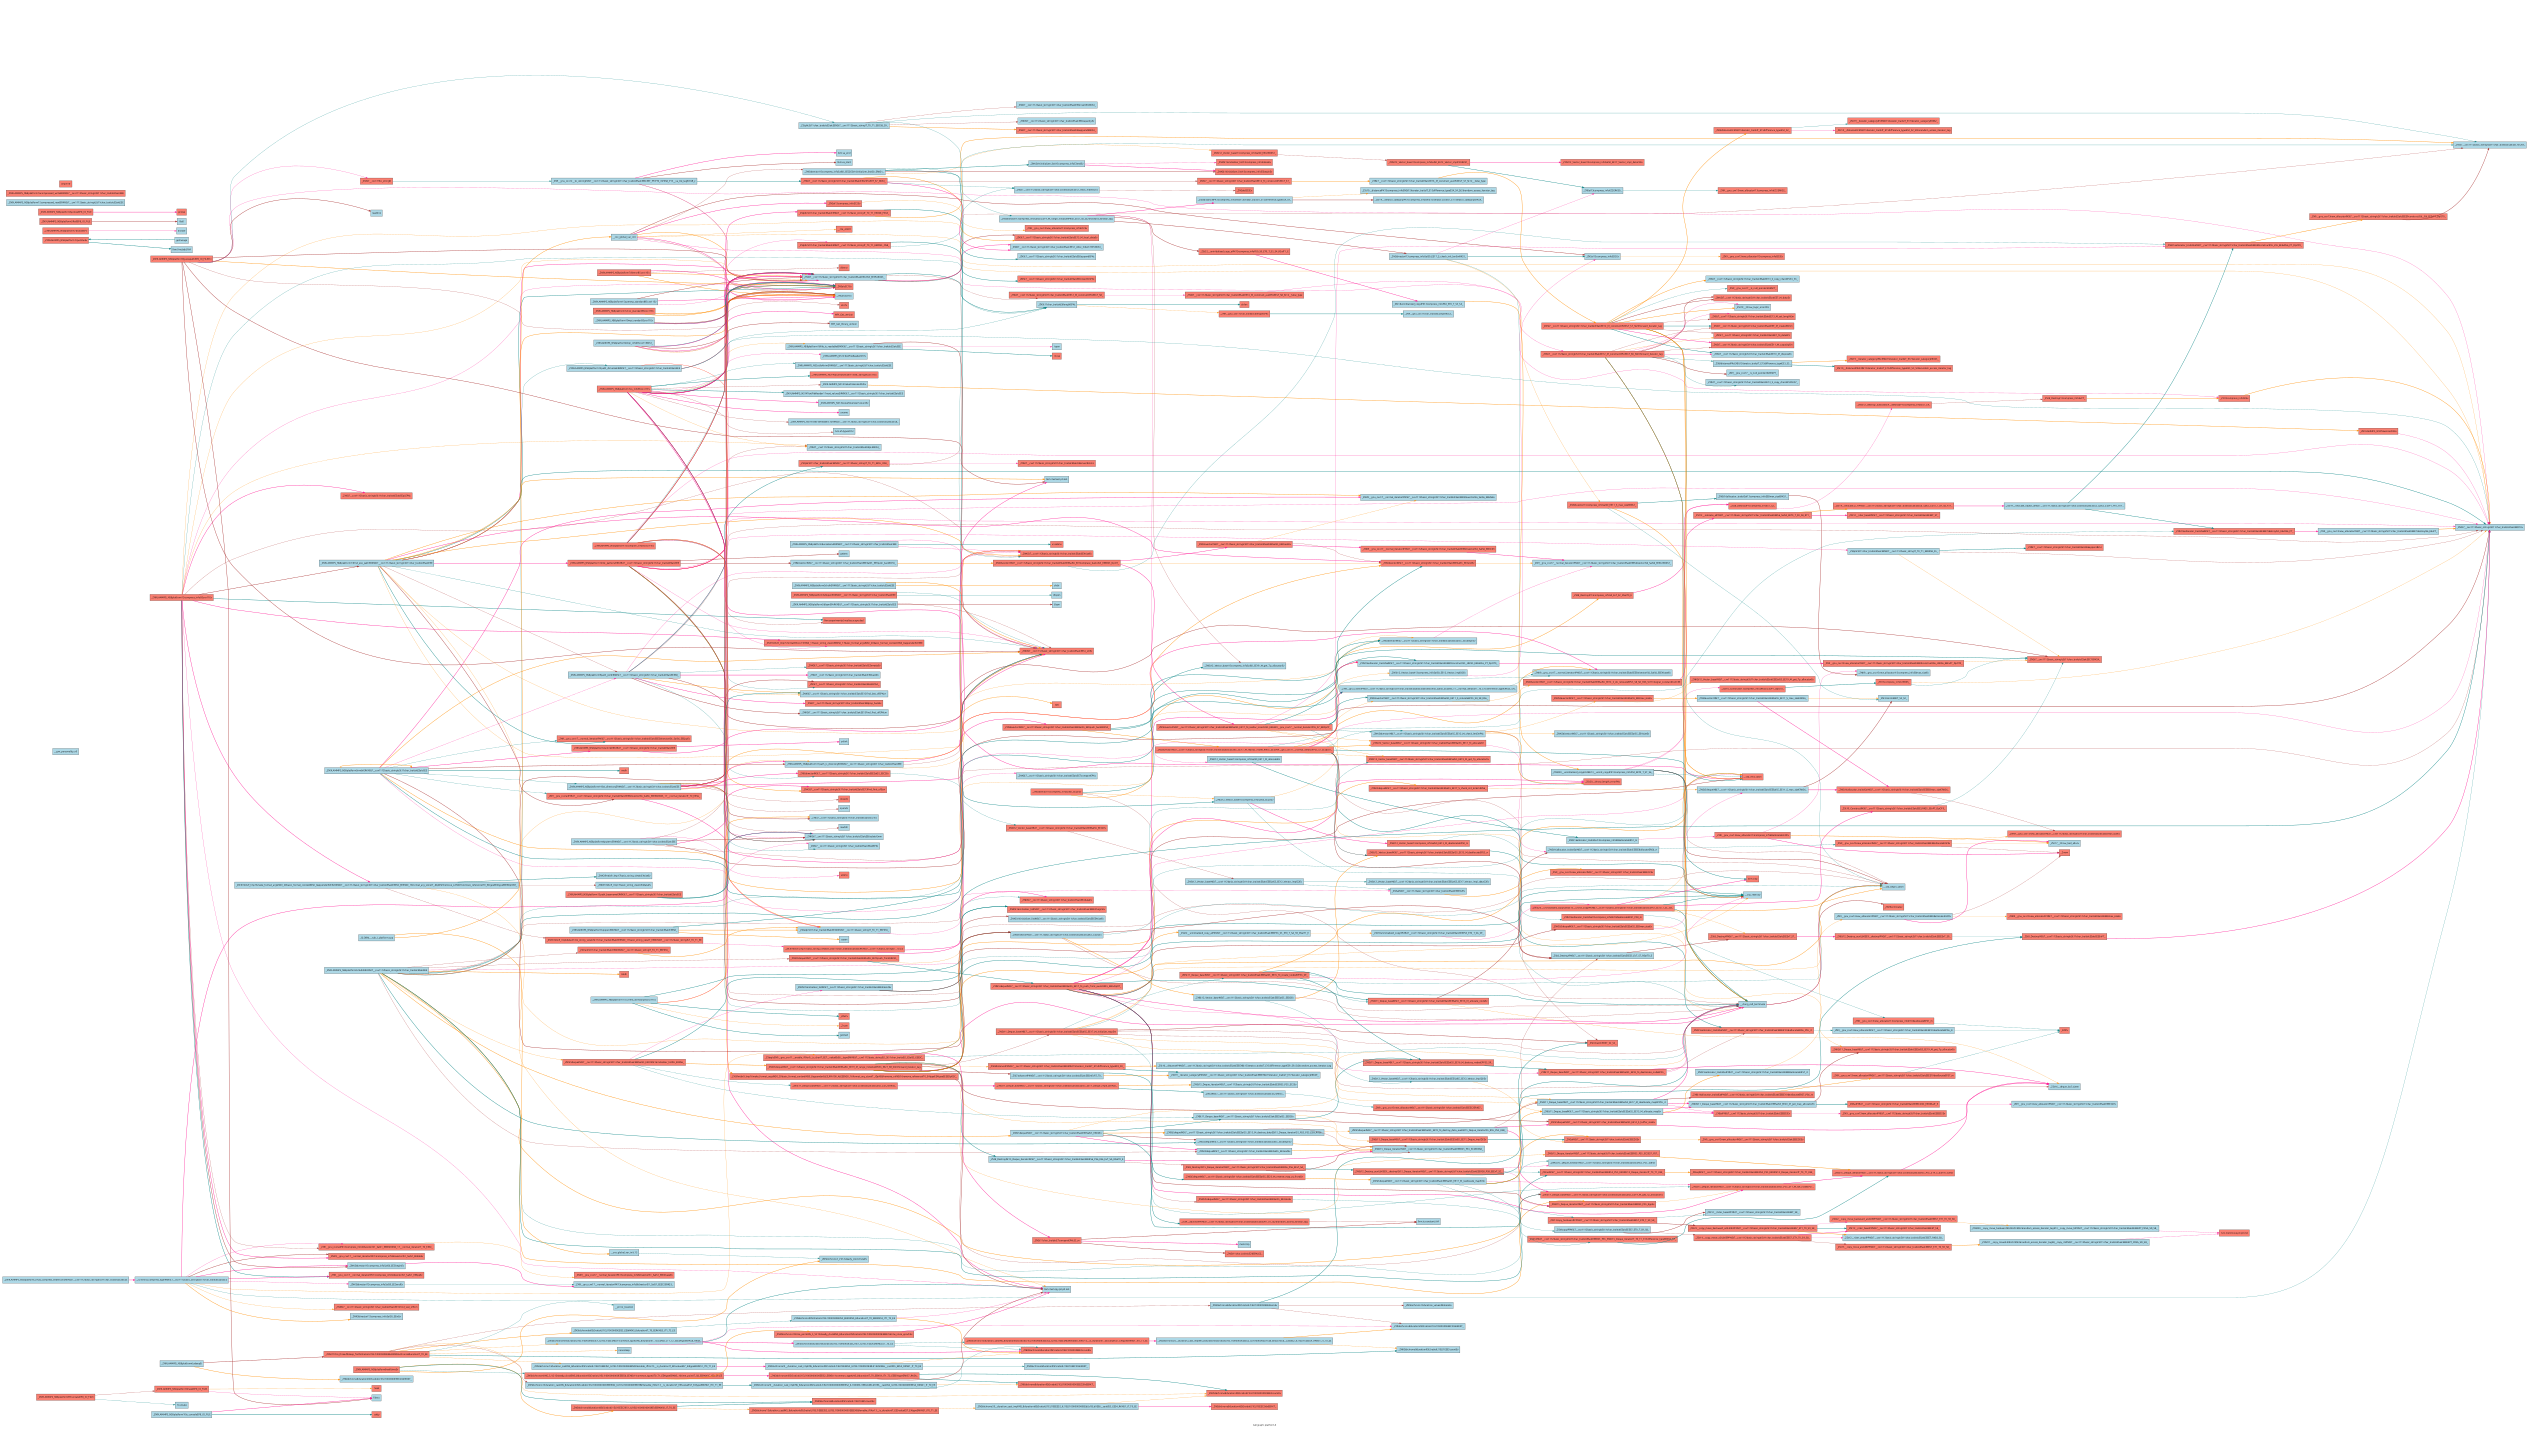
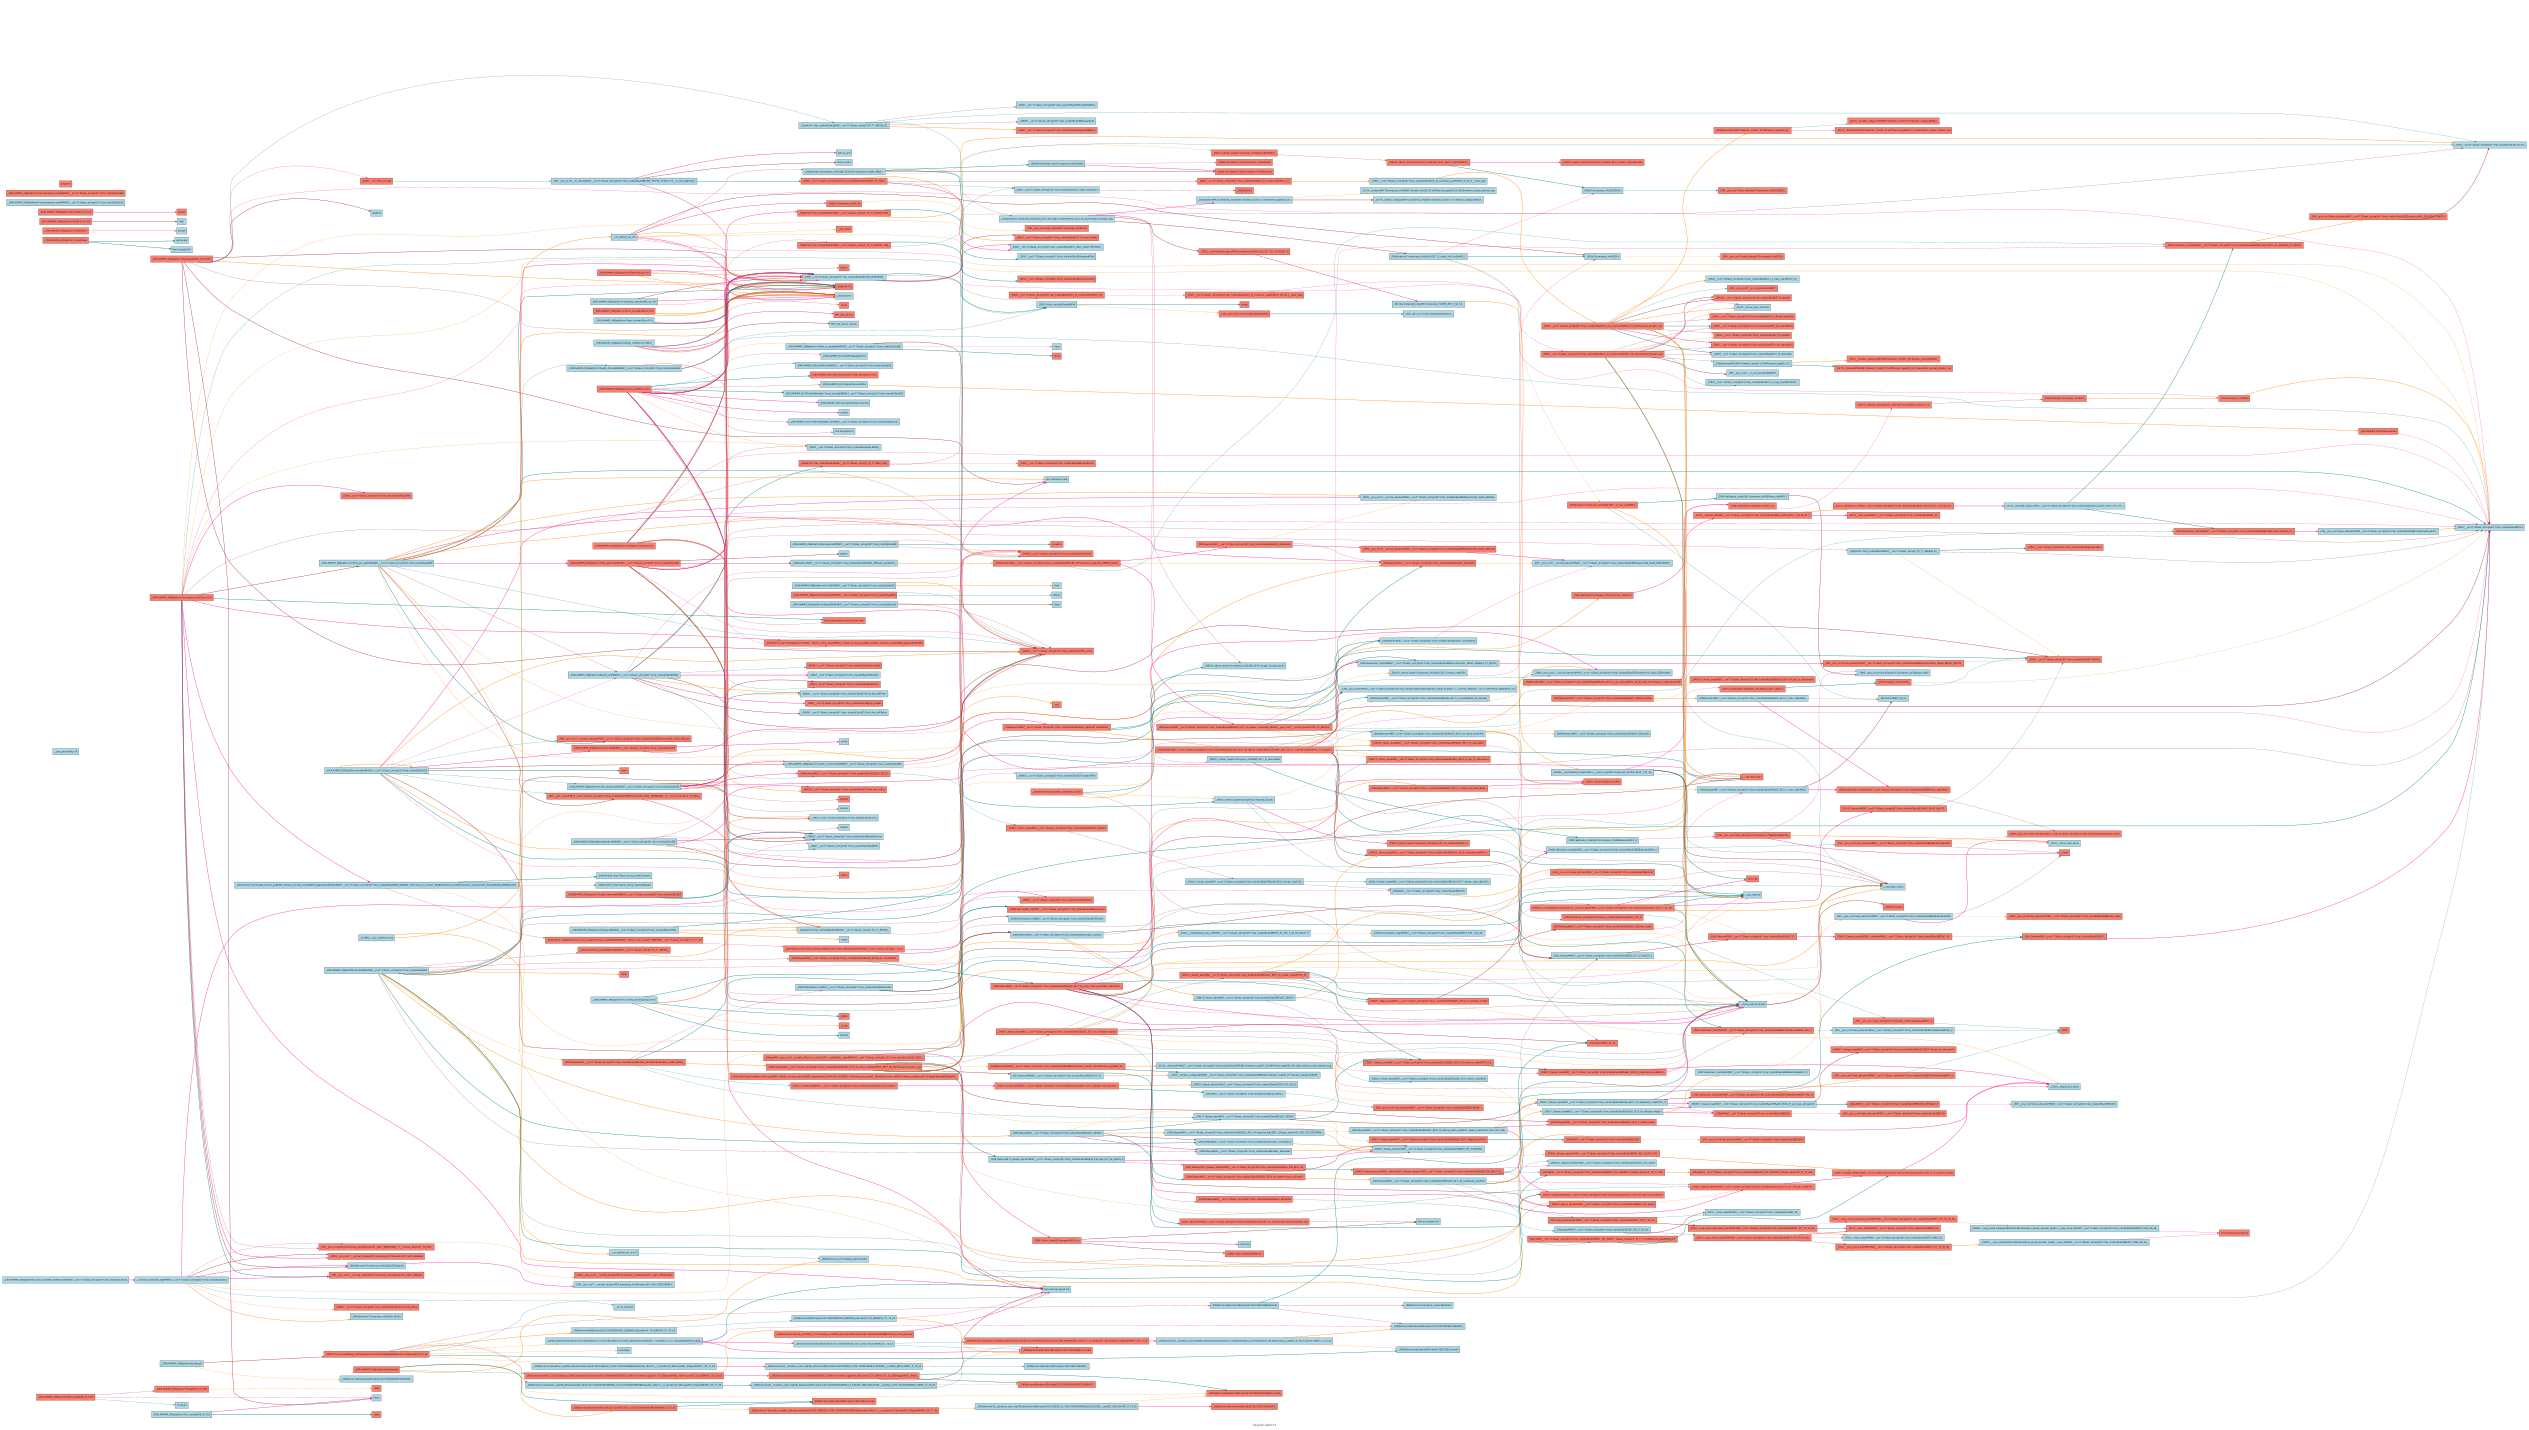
(133, 239) -> (131, 241)
(440, 1155) -> (440, 1155)
(377, 1285) -> none
(266, 1377) -> (266, 1377)
(289, 1396) -> (233, 1398)
